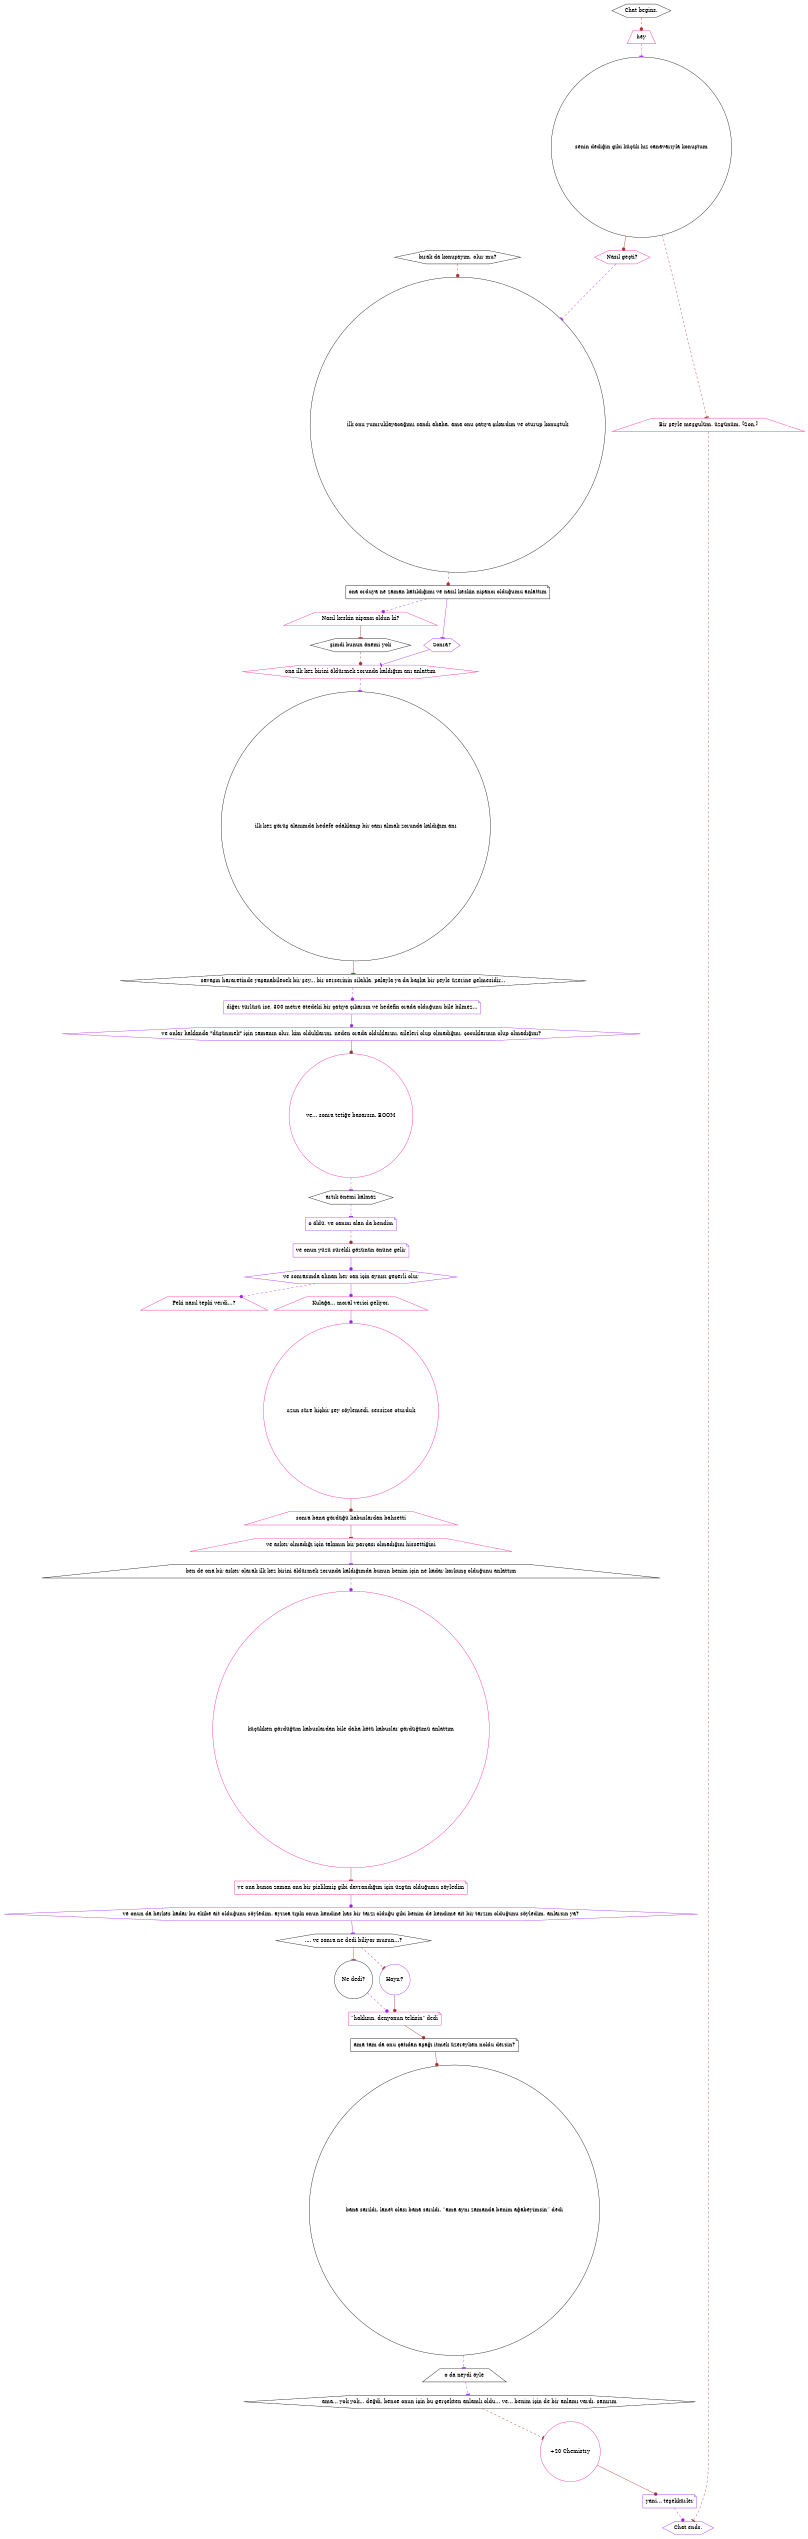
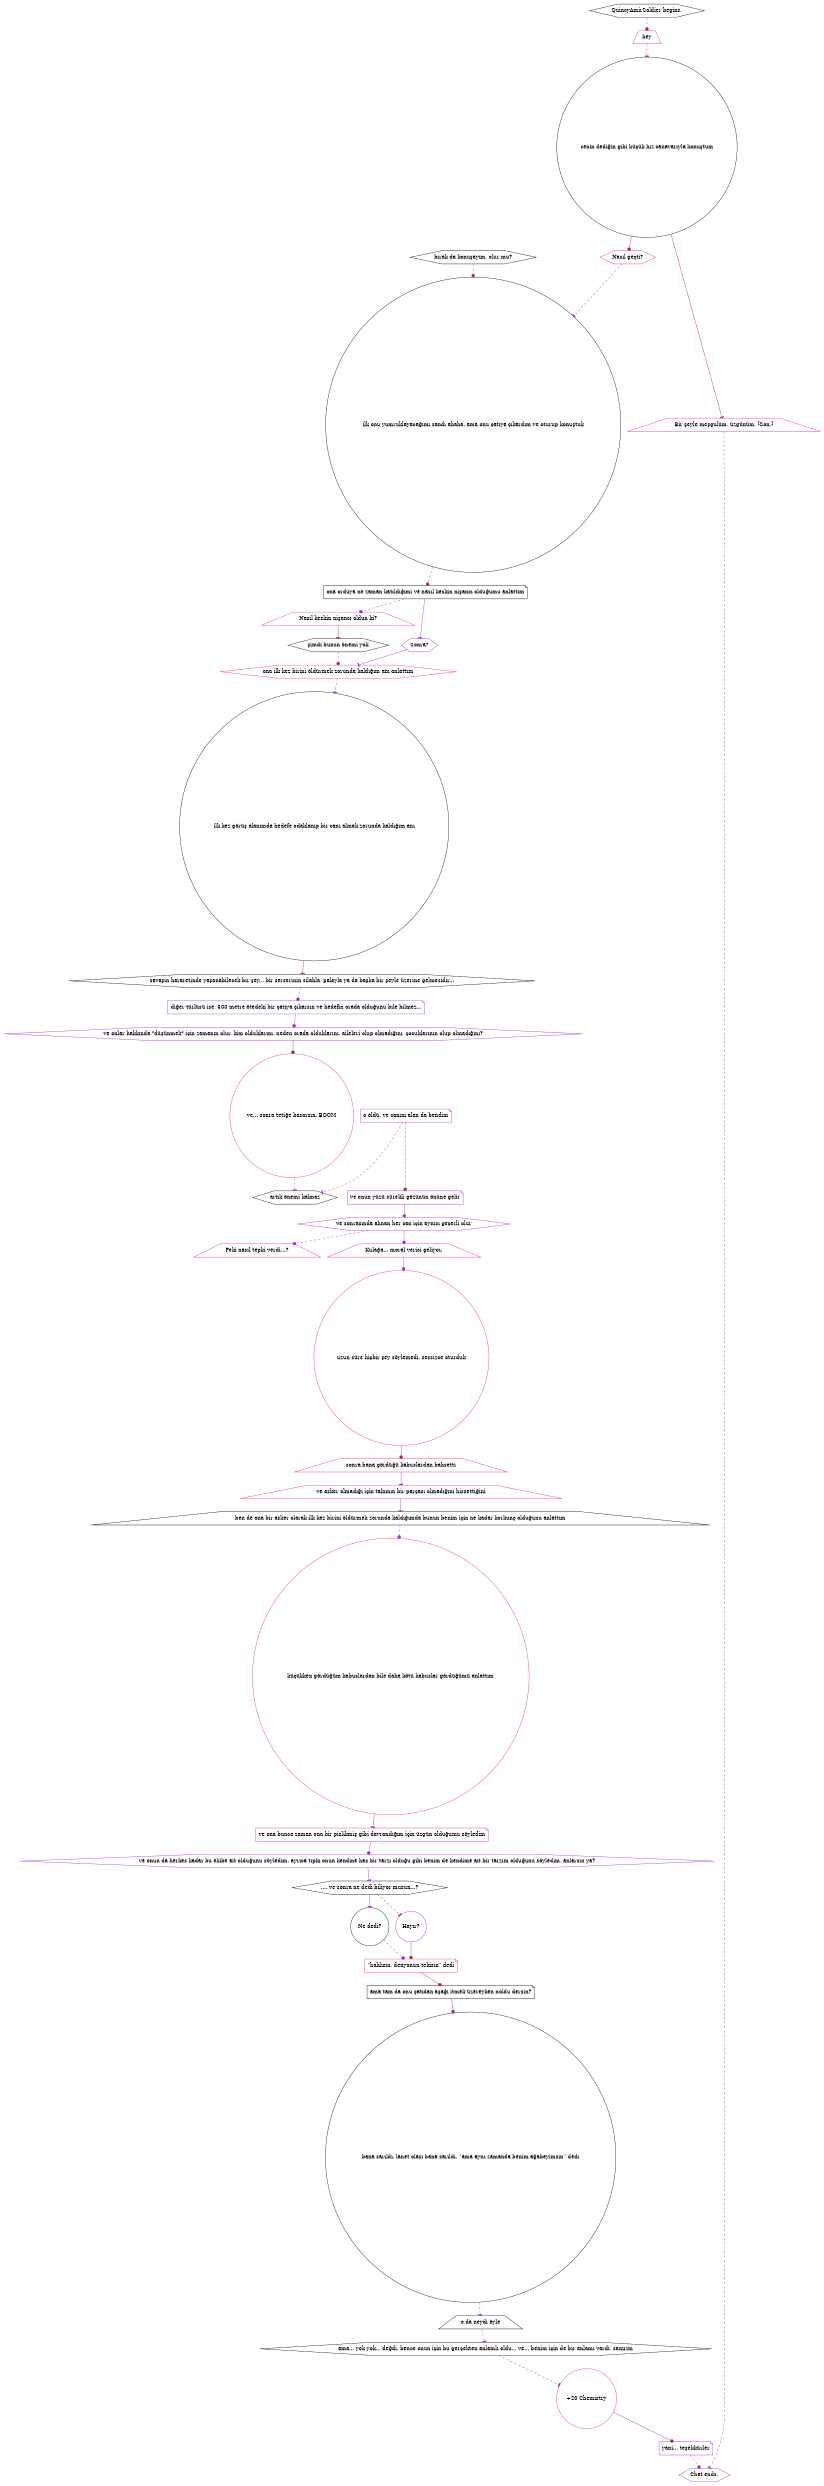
(641, 11) -> (647, 11)
(641, 50) -> (647, 50)
(684, 326) -> (696, 325)
(351, 1210) -> (370, 1166)
